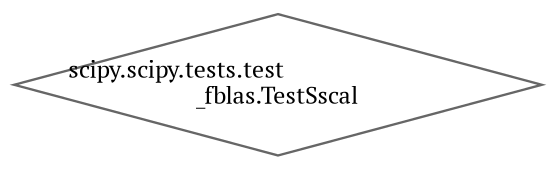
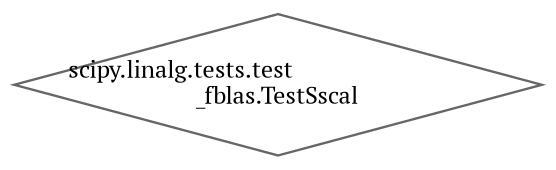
(278, 85) -> (278, 85)
